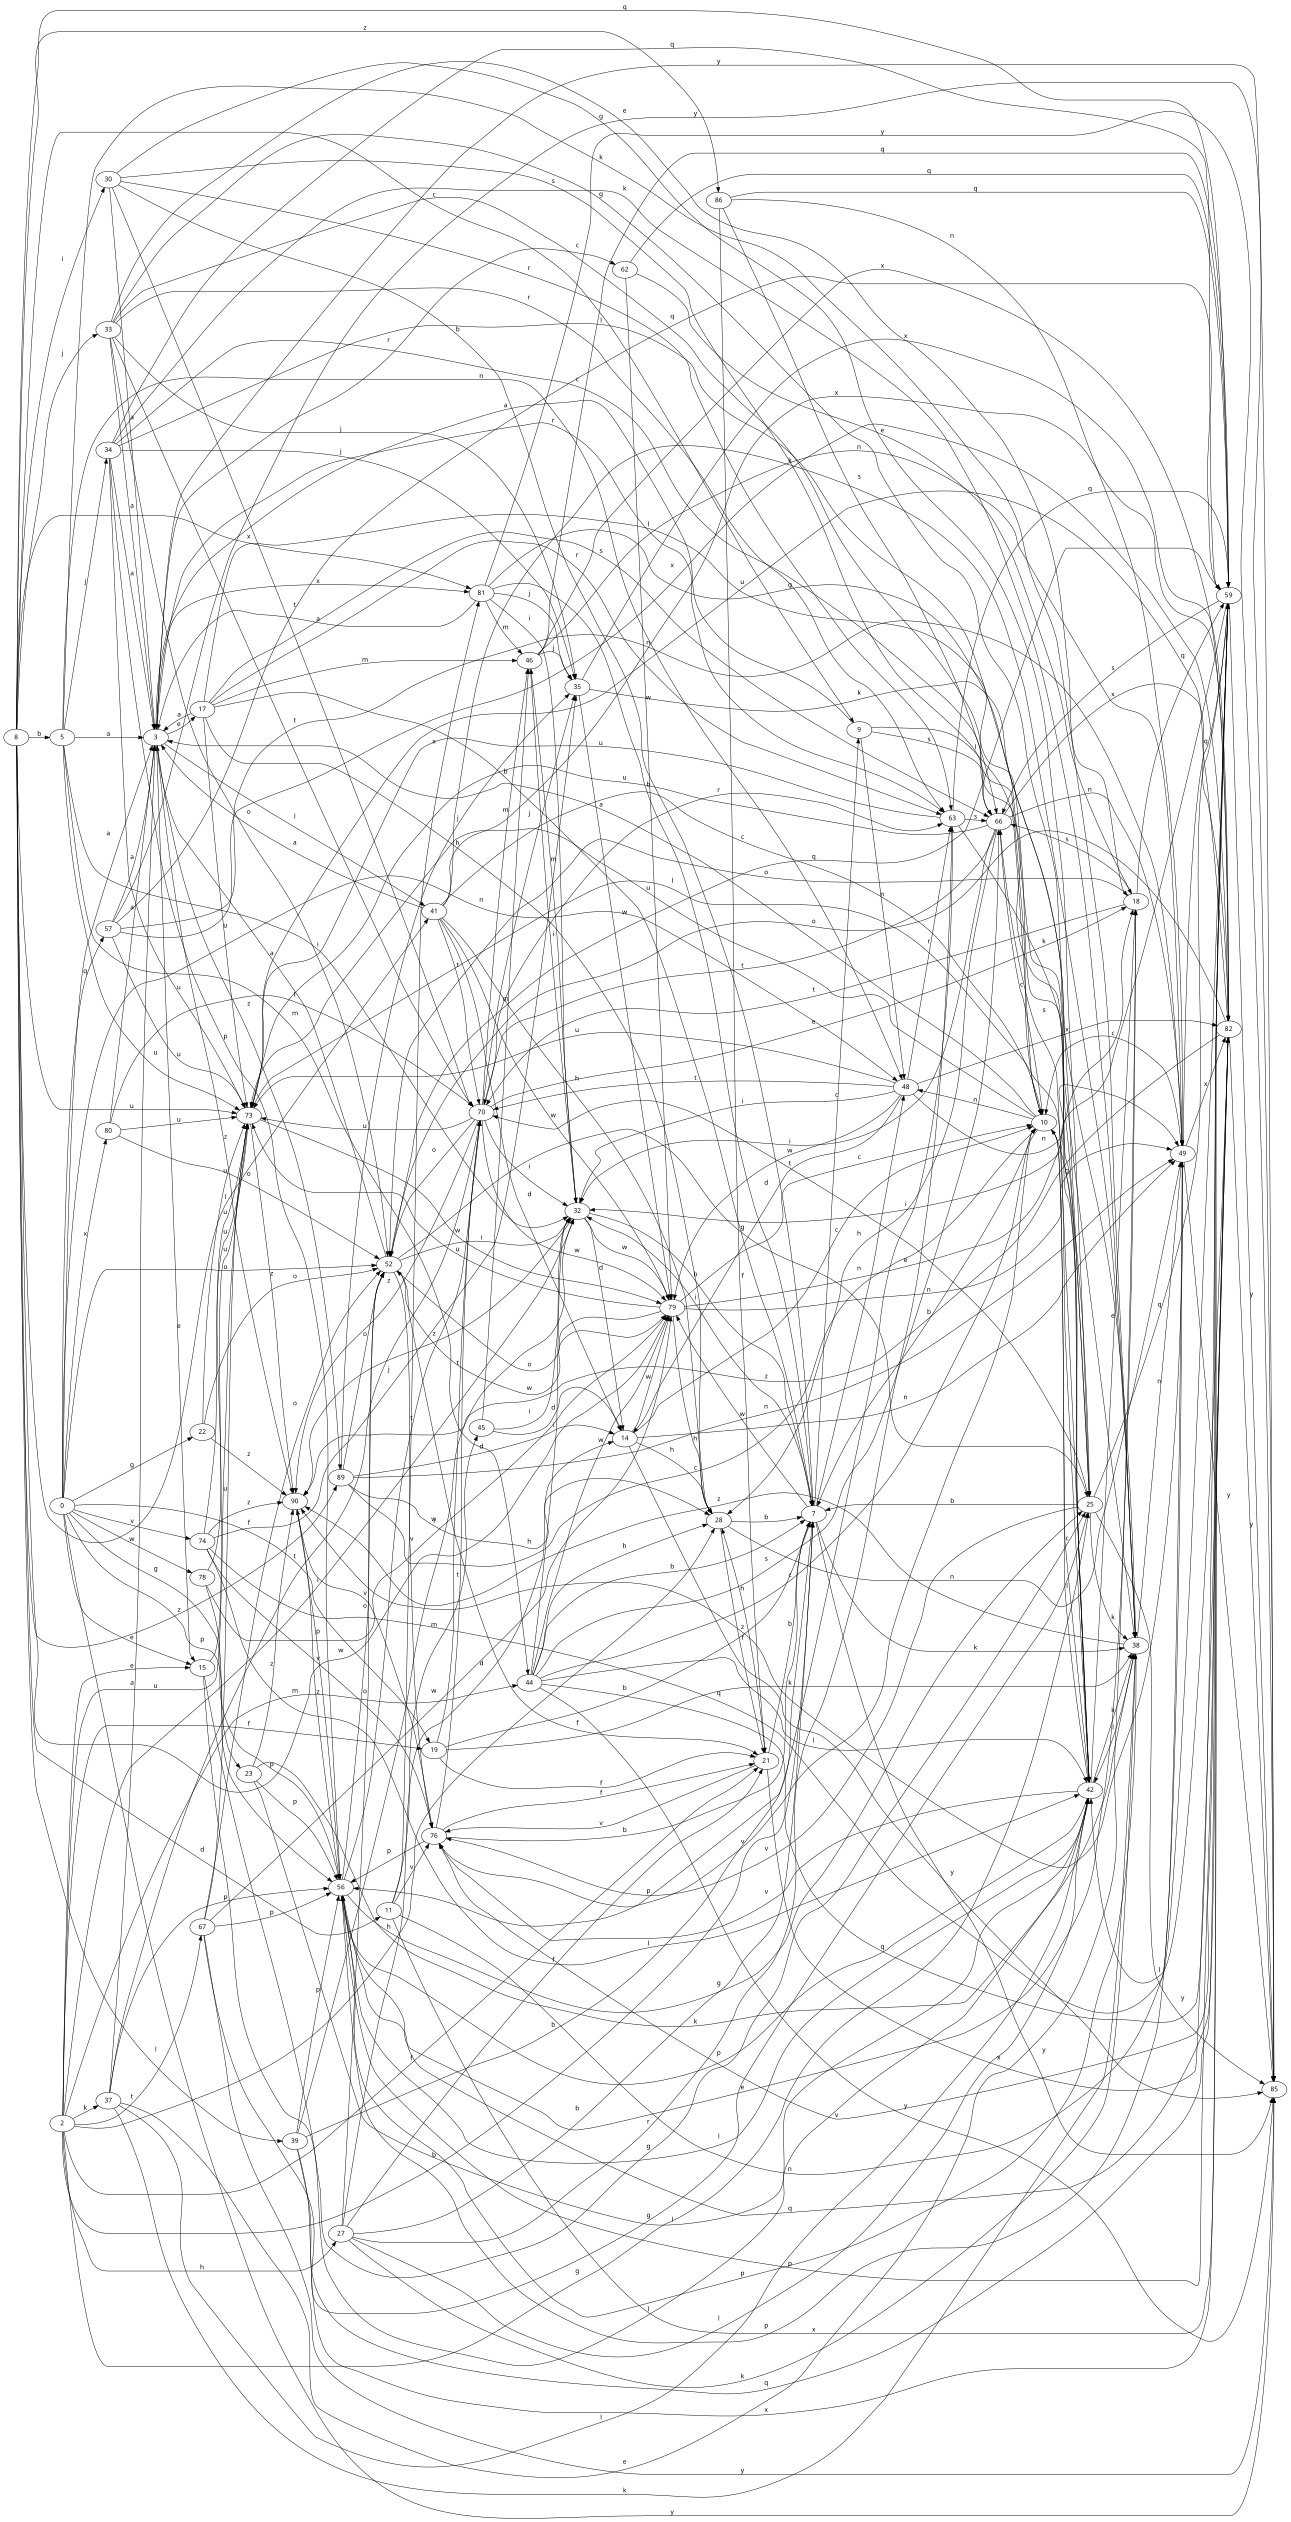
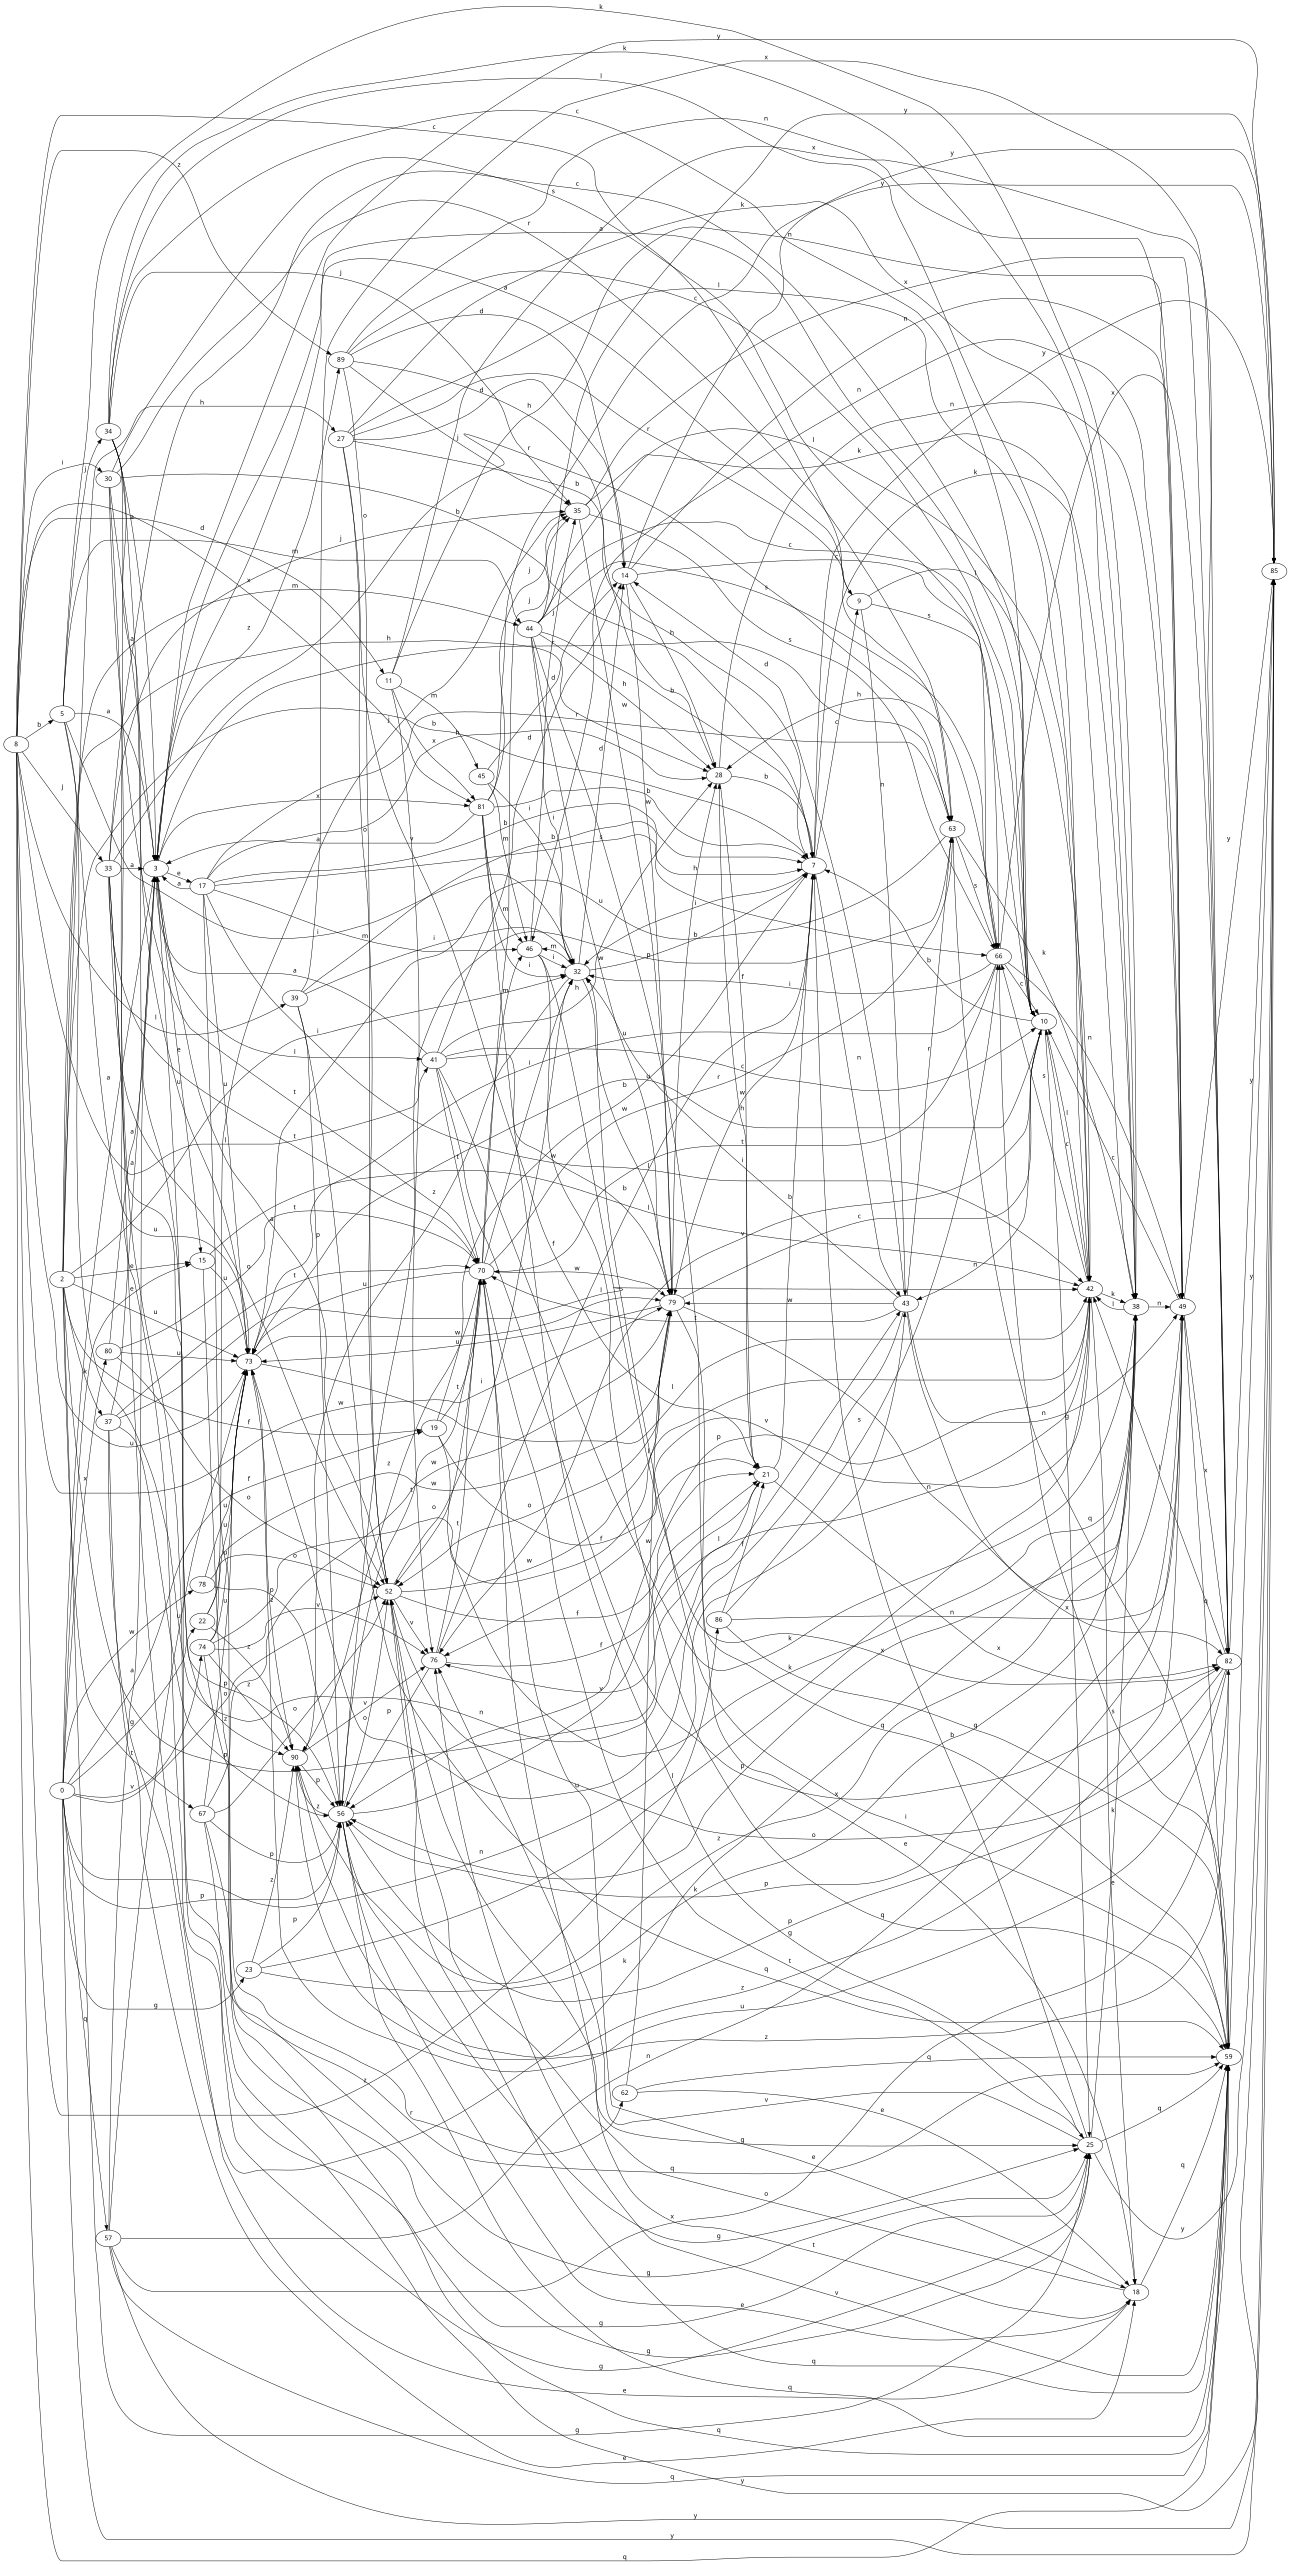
(283, 426) -> (229, 1671)
(1004, 517) -> (1100, 371)
(1083, 851) -> (851, 671)
(906, 1087) -> (906, 1304)
